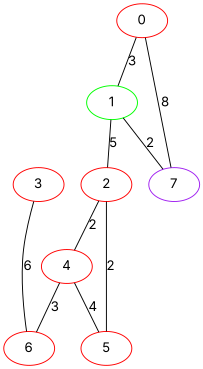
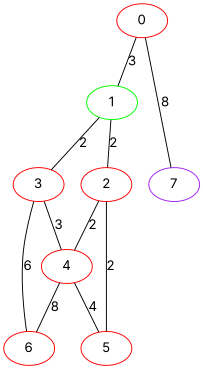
(113, 144) -> (113, 144)
(143, 144) -> (75, 144)
none -> (53, 226)
(56, 307) -> (56, 307)
